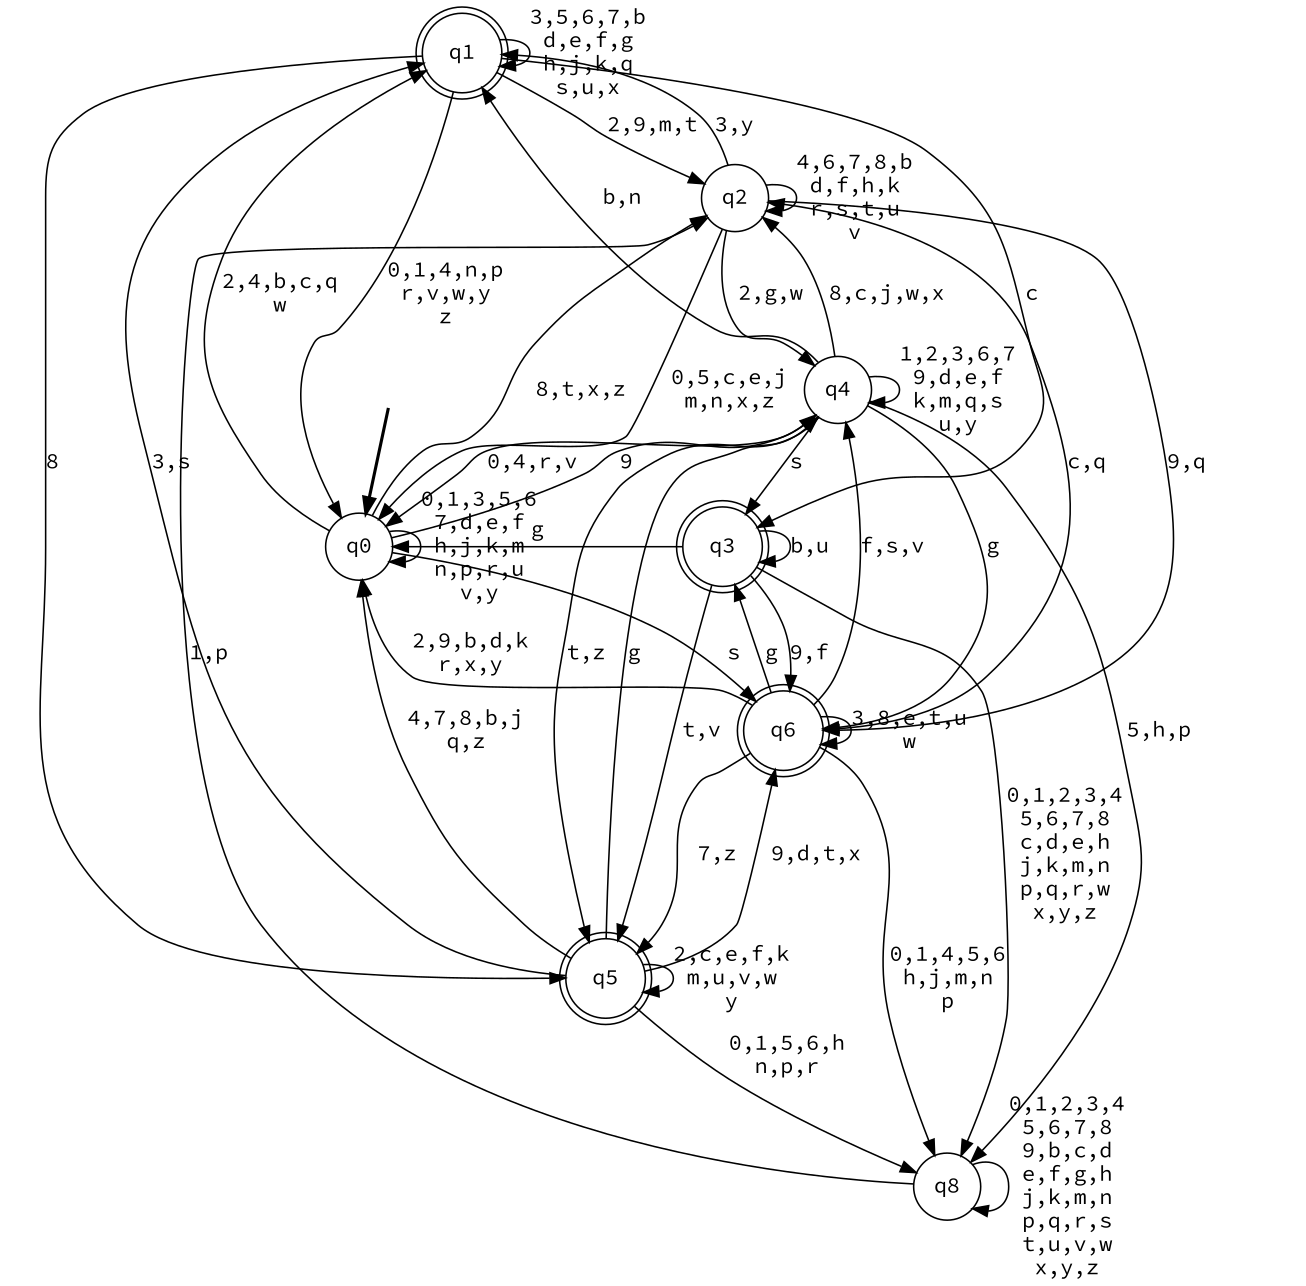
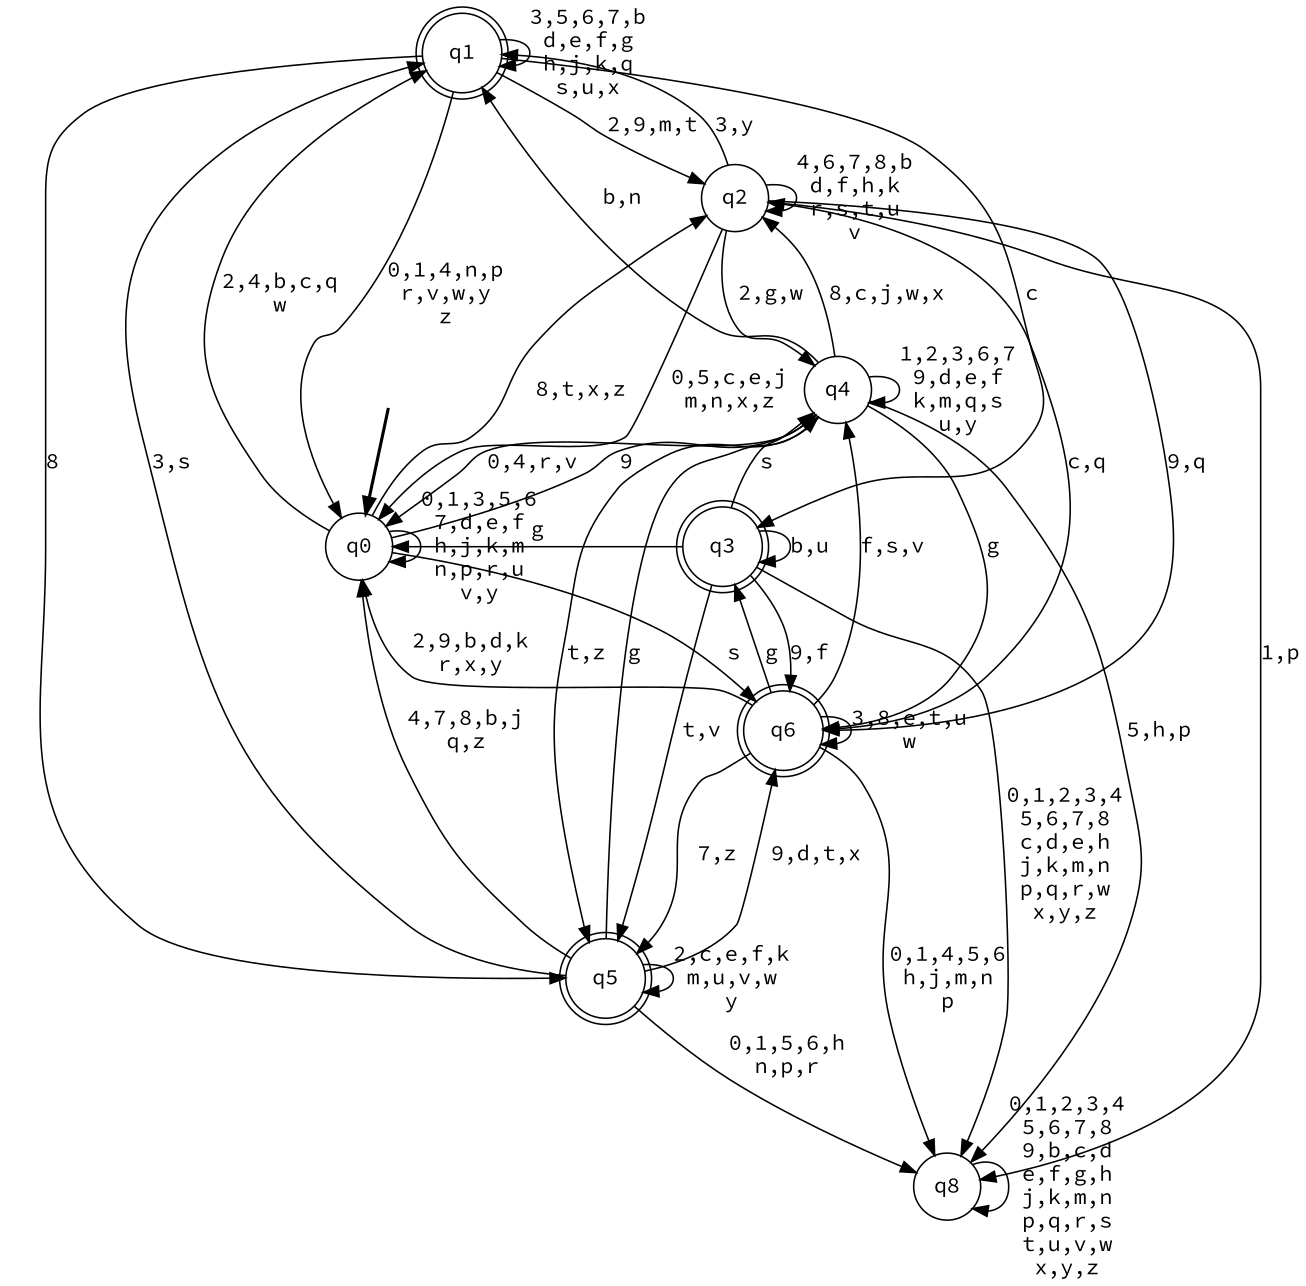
(787, 460) -> (756, 456)
(194, 708) -> (1261, 582)
